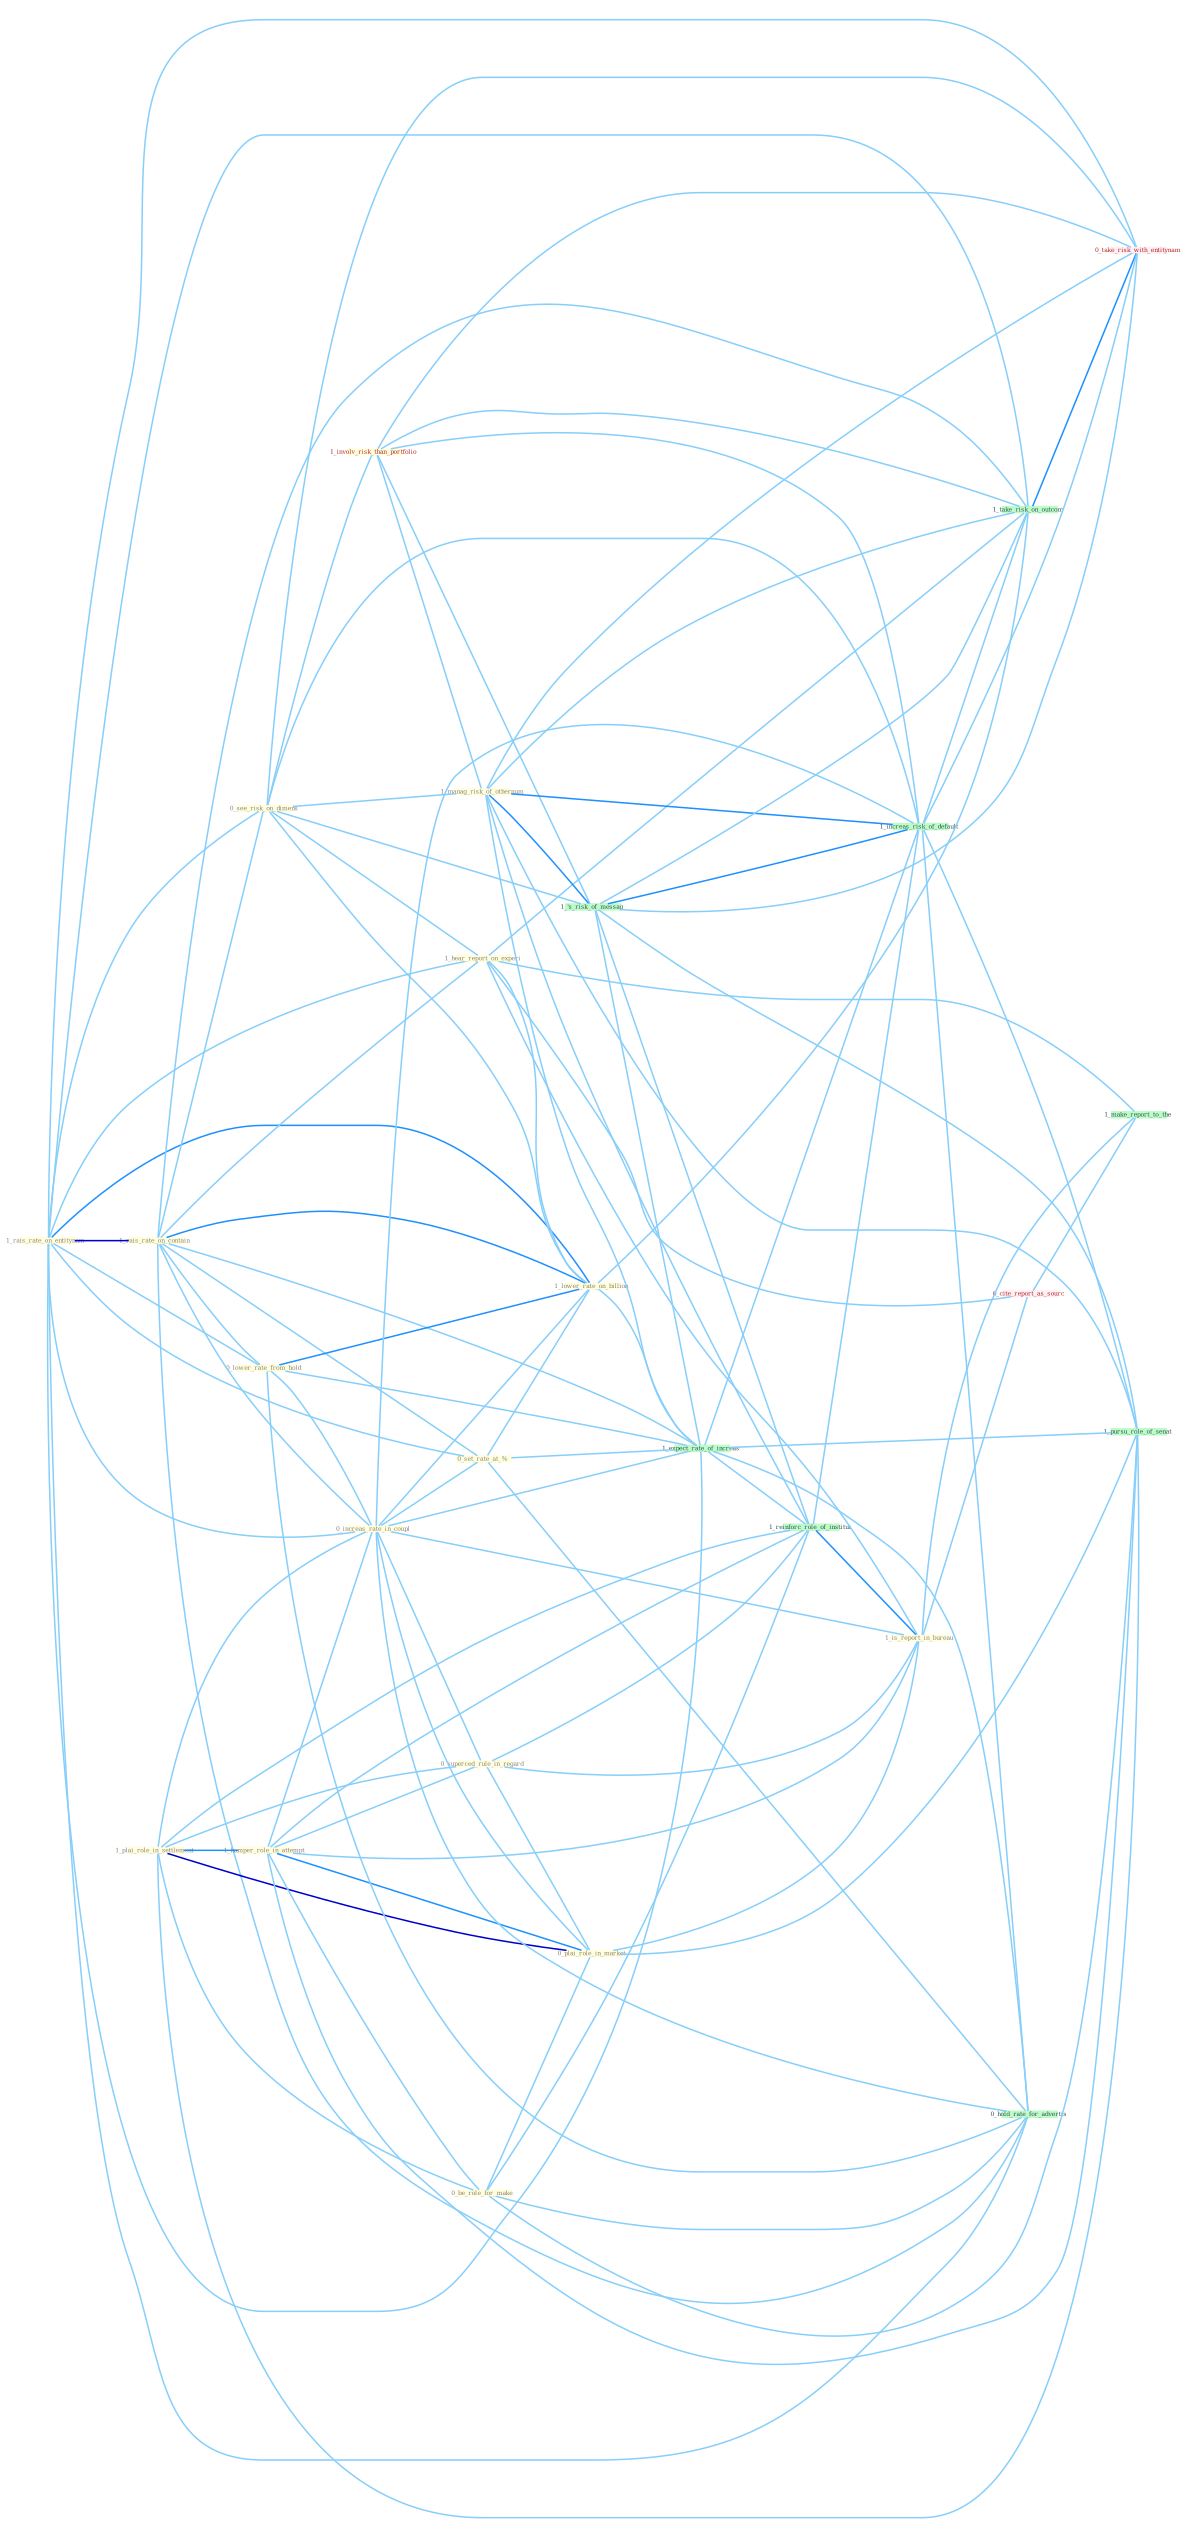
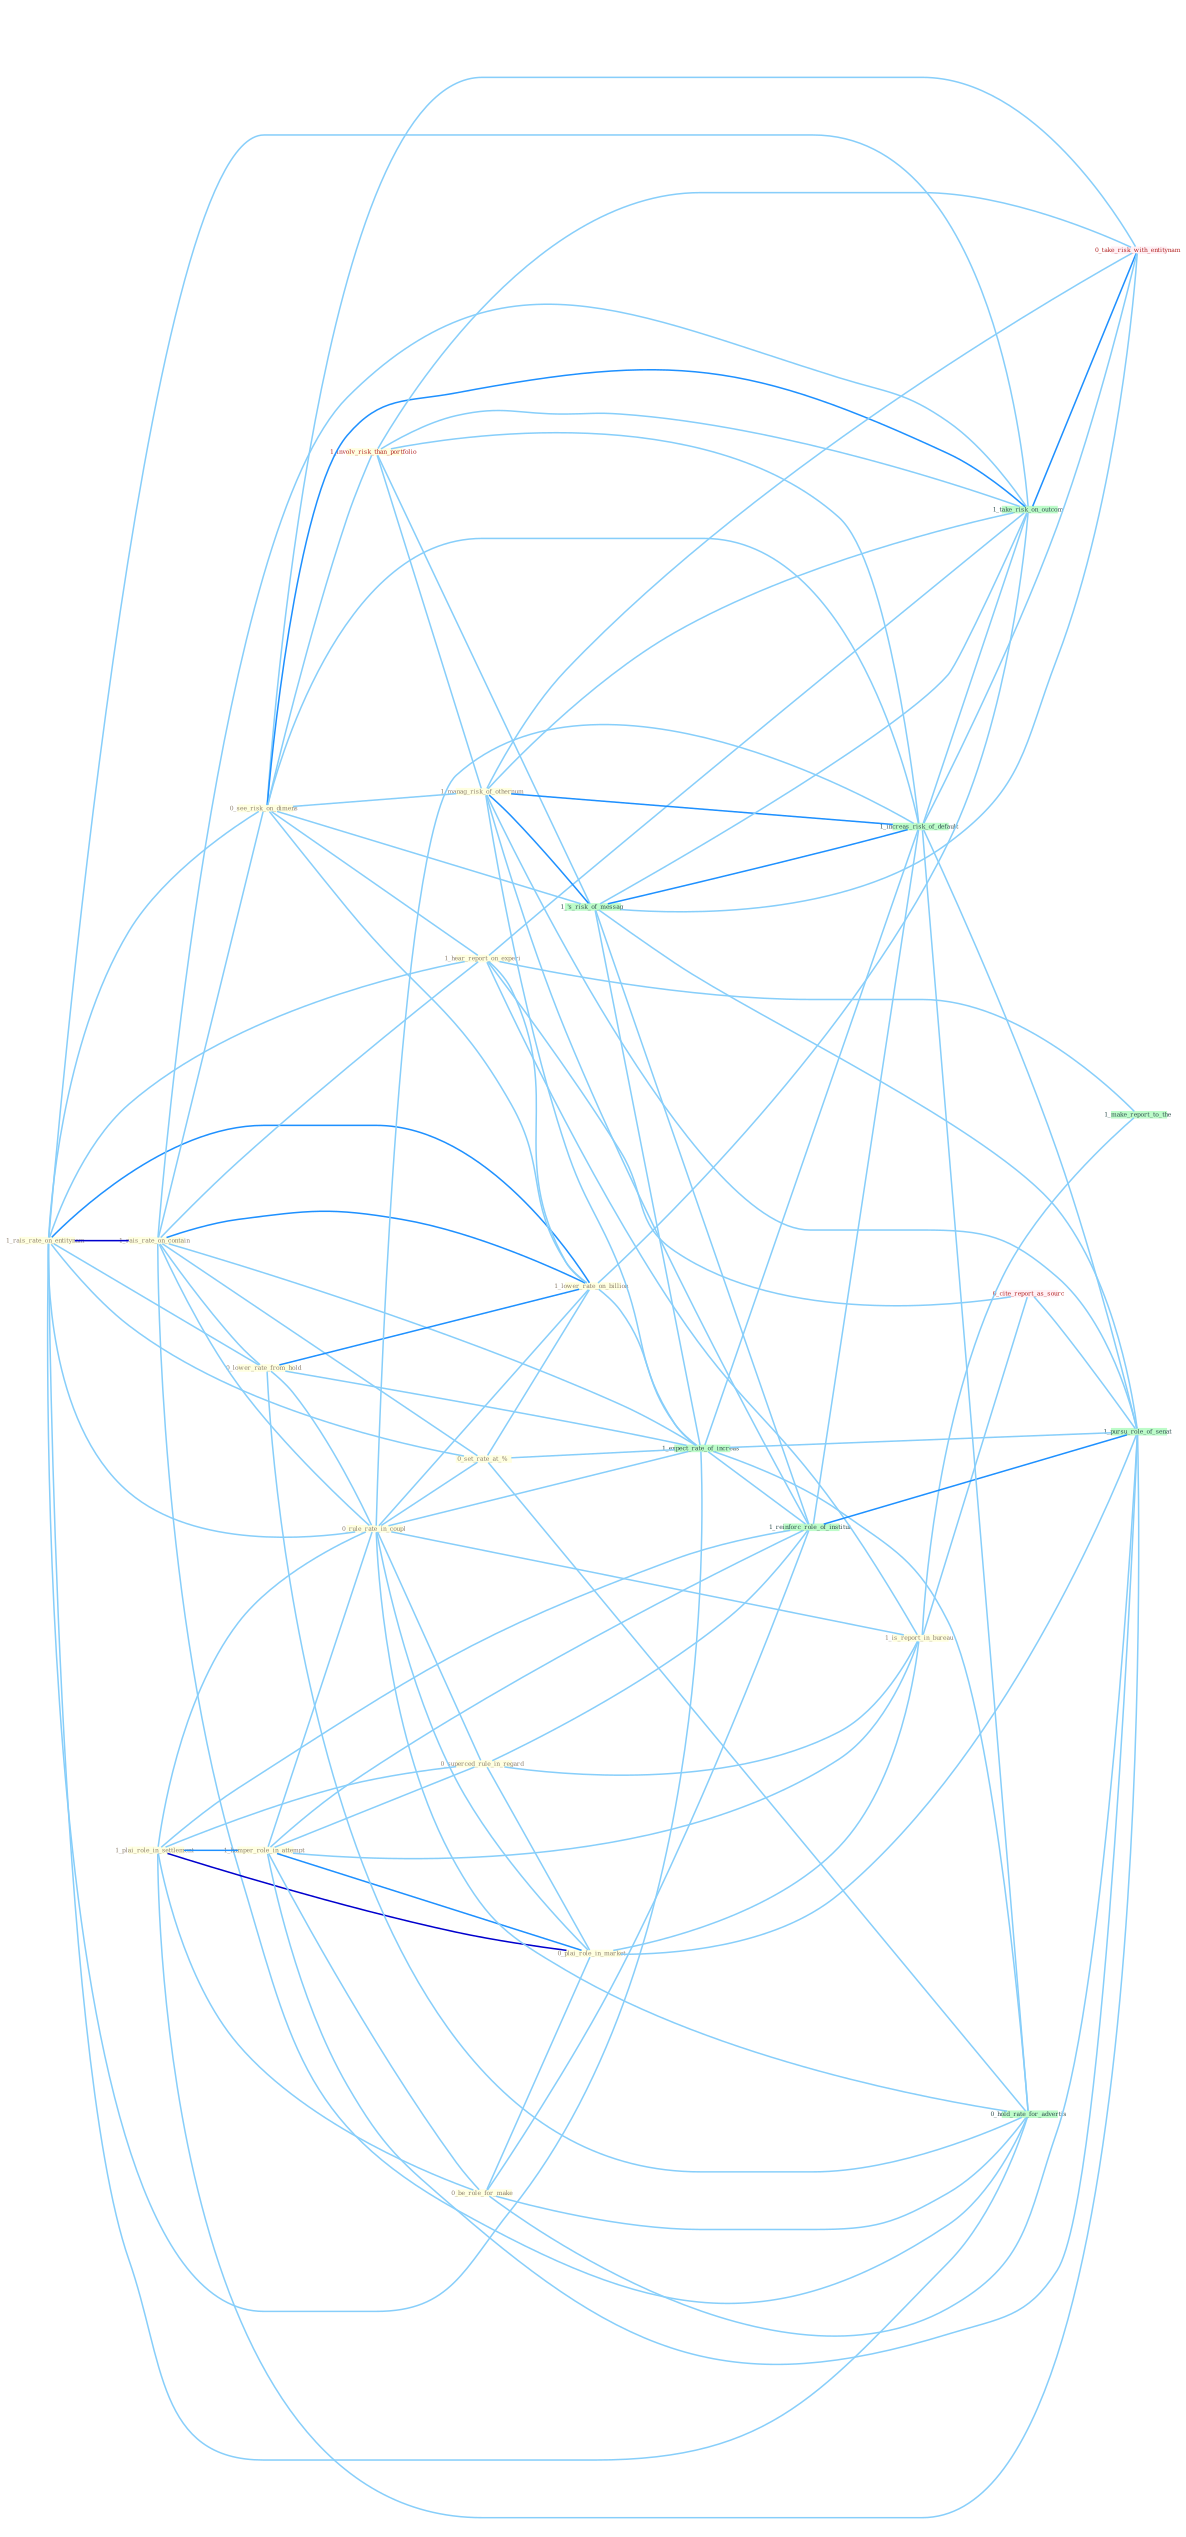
(152, 103) -> none
none -> (505, 384)
(1084, 1204) -> (1086, 1362)
(375, 1529) -> (375, 1529)
(866, 1583) -> (991, 1475)
